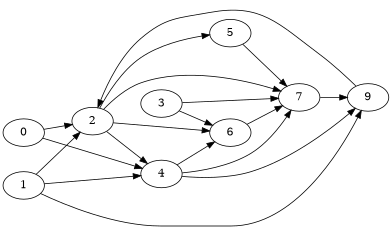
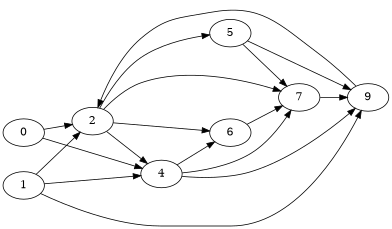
none -> (296, 64)
(161, 104) -> none
